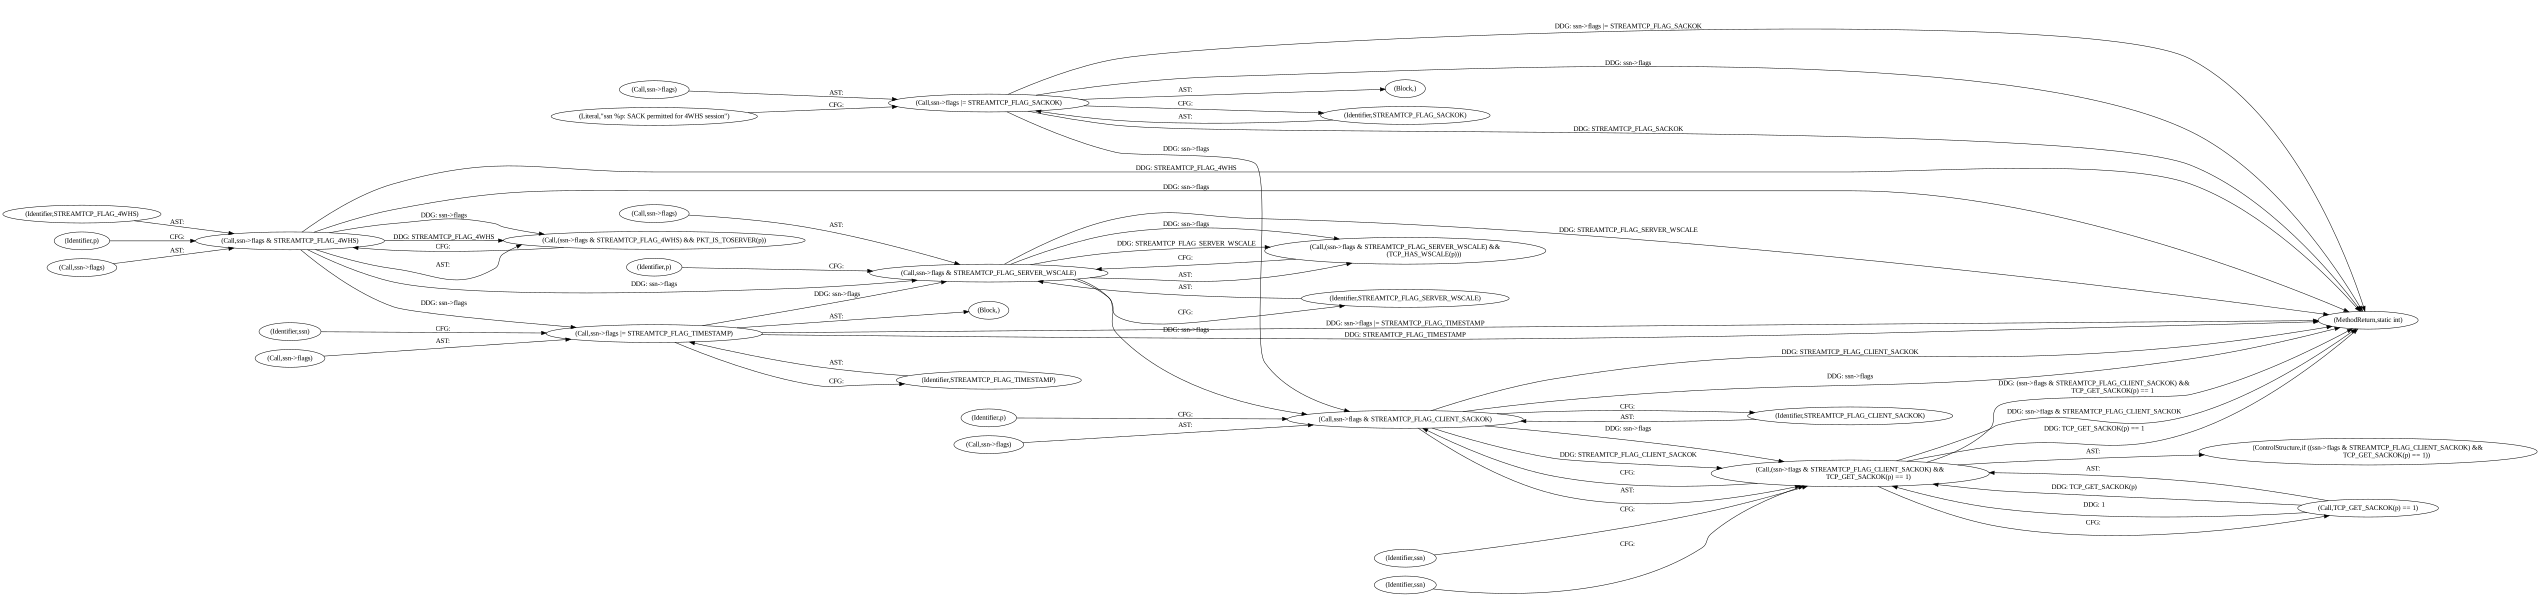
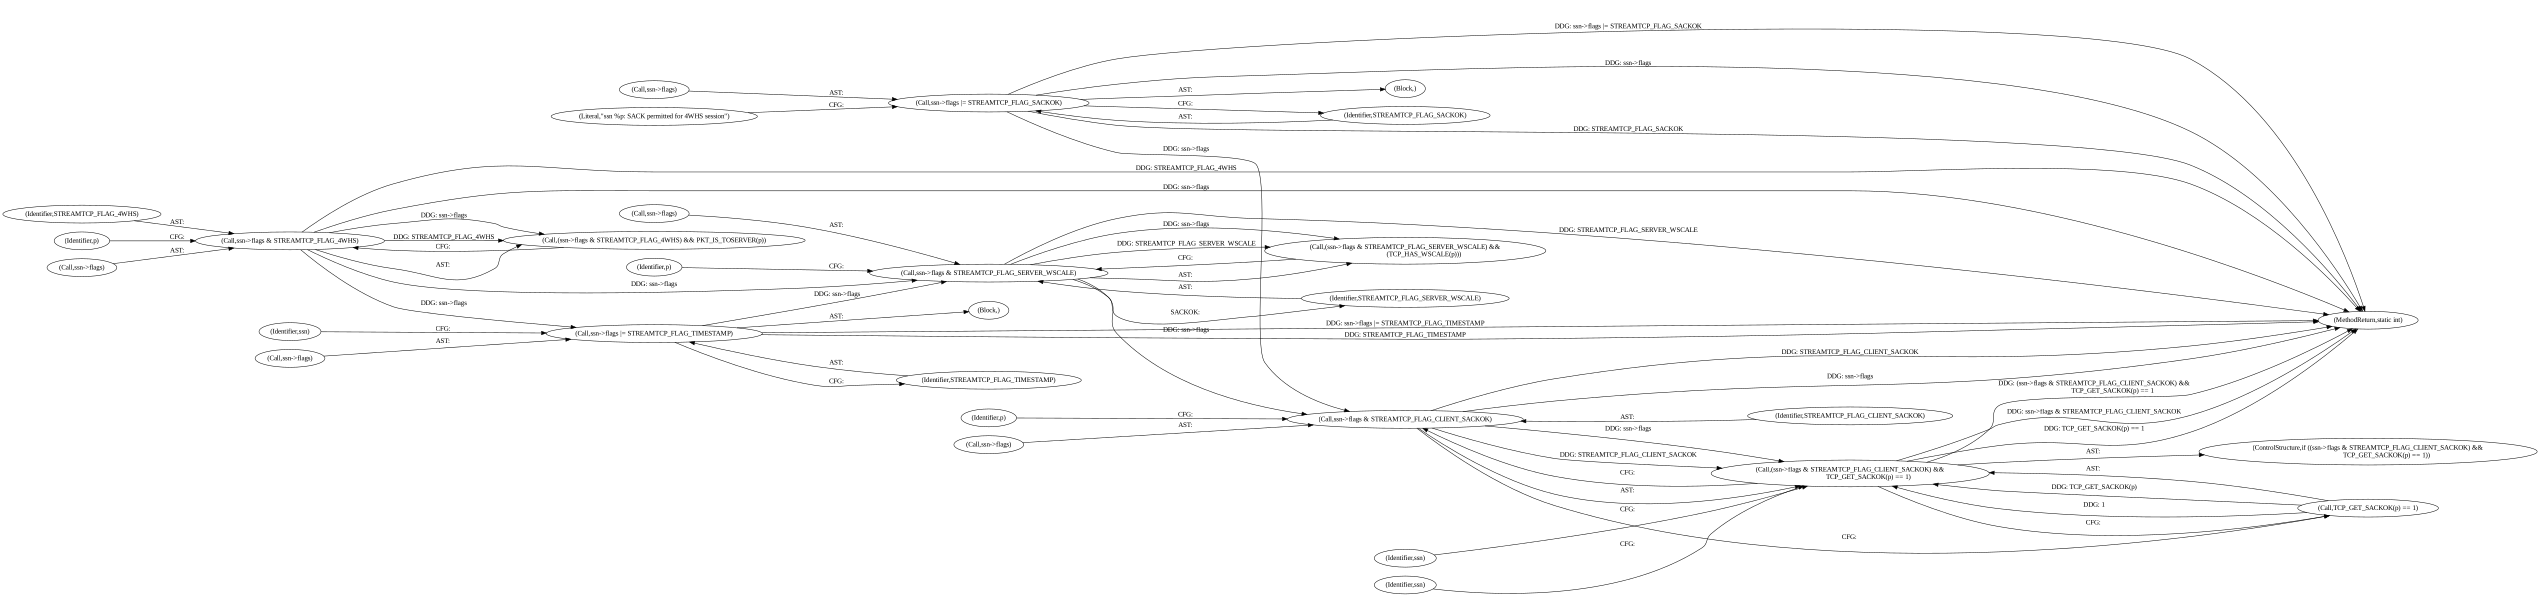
(1186, 313) -> (1186, 313)
(1623, 410) -> (1859, 551)
